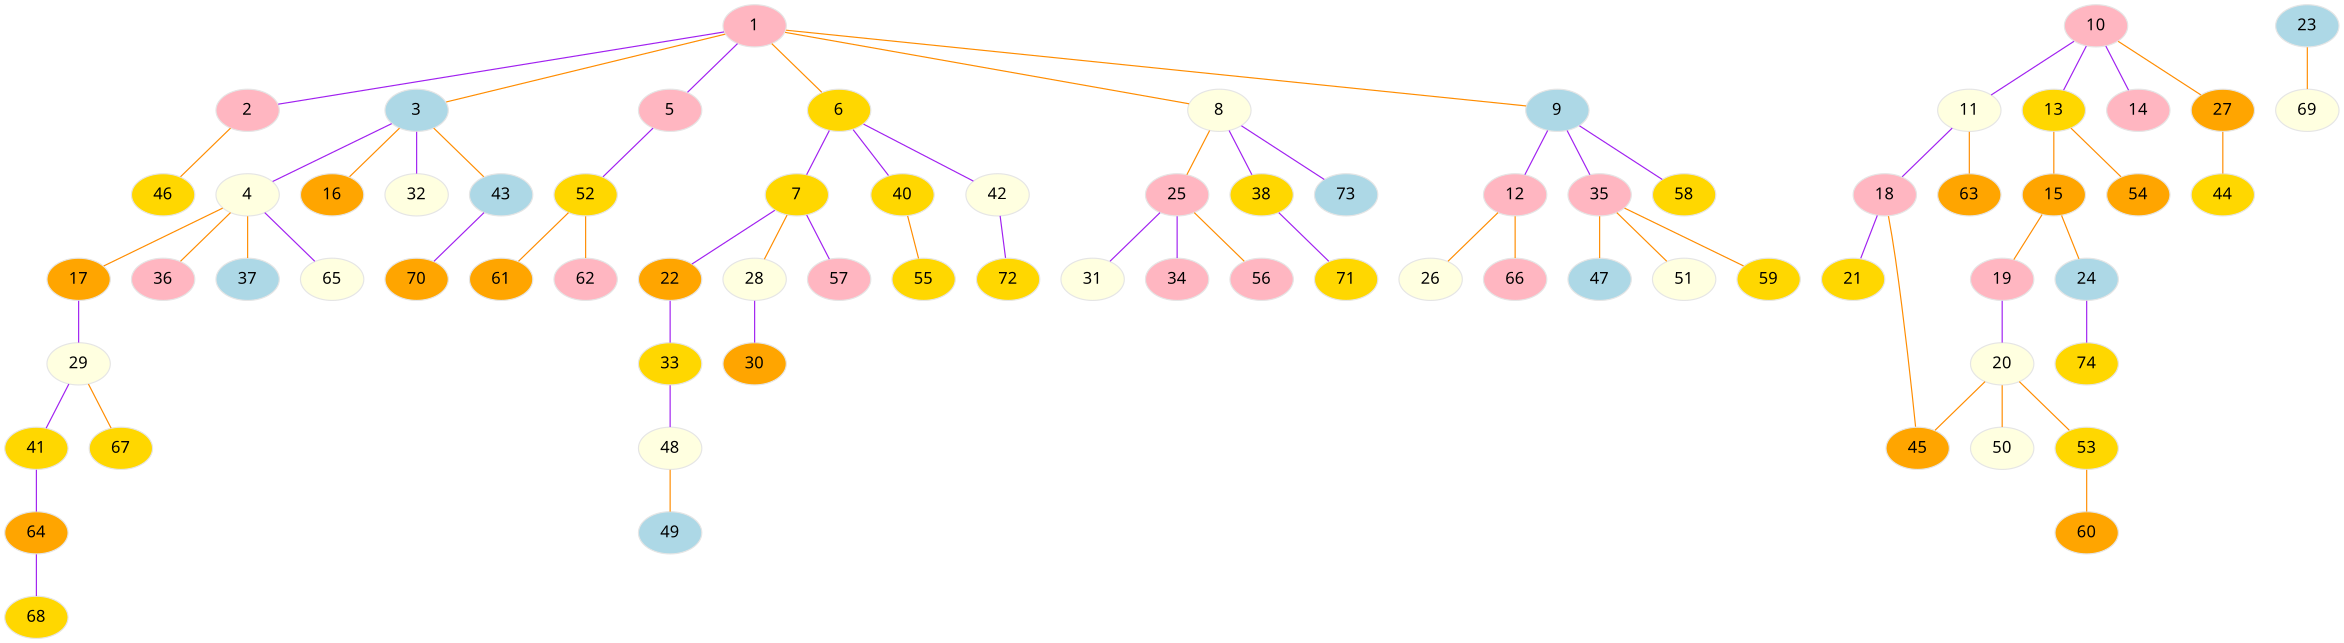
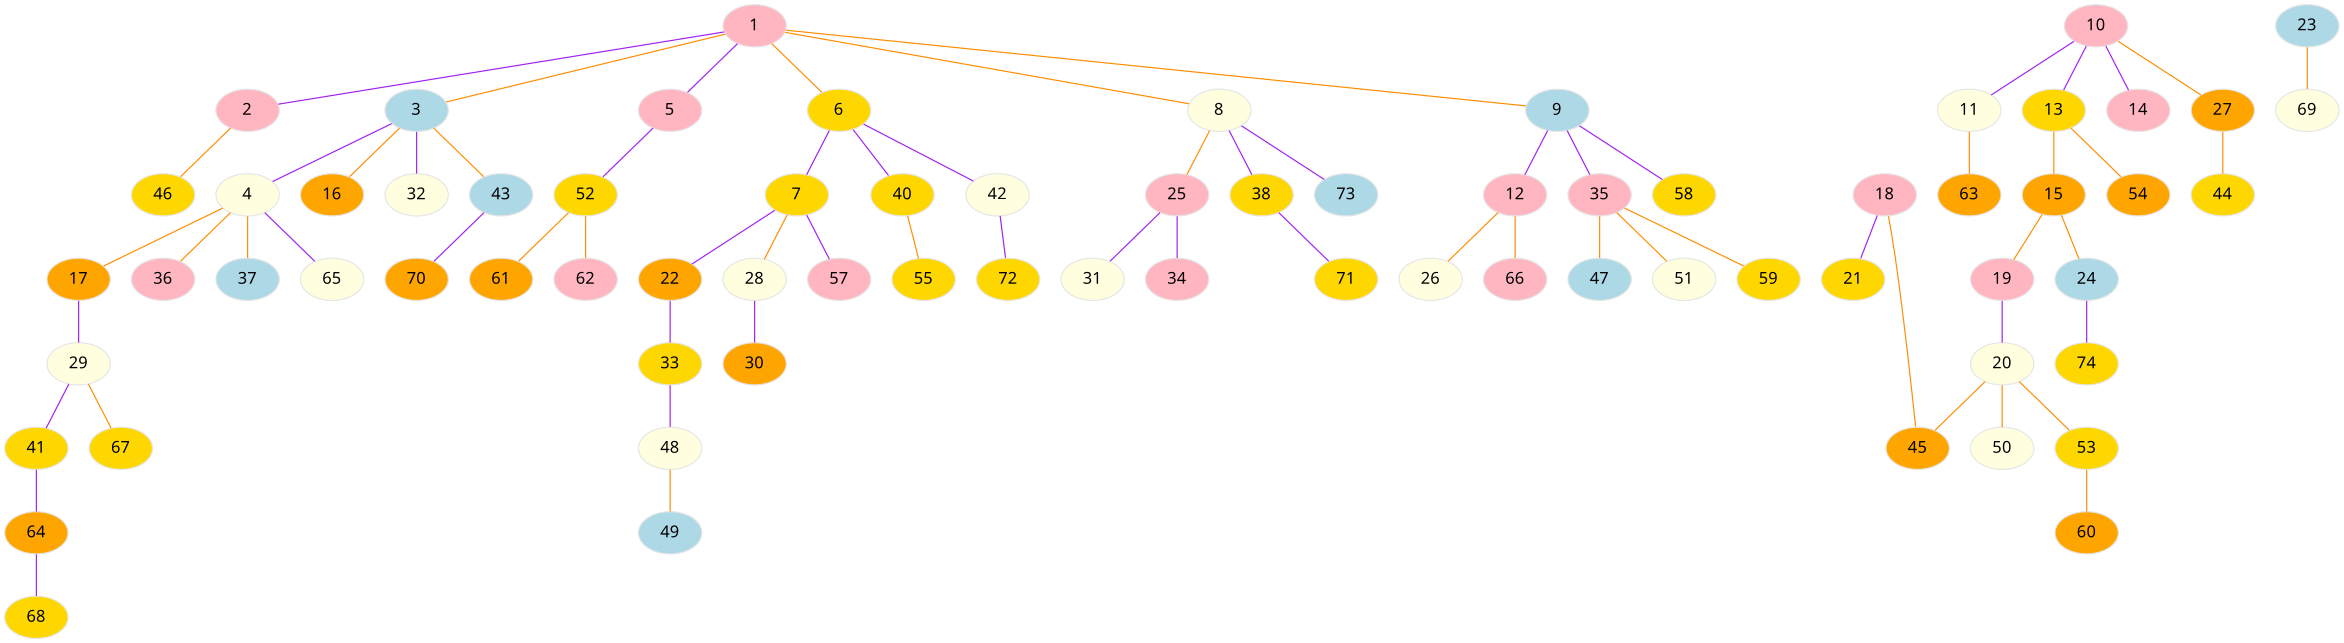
(1927, 152) -> none
(1262, 279) -> none
